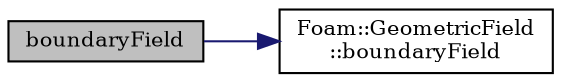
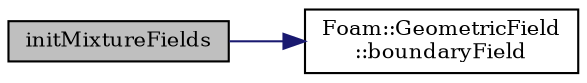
(106, 41) -> (119, 41)
